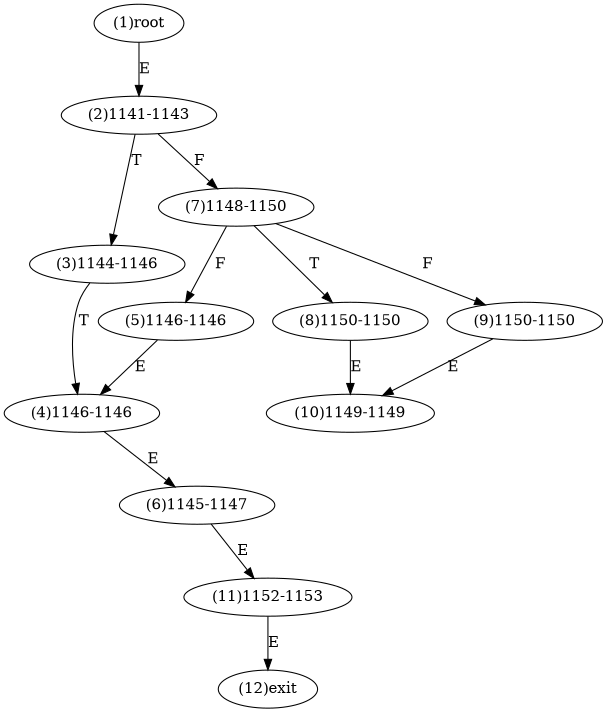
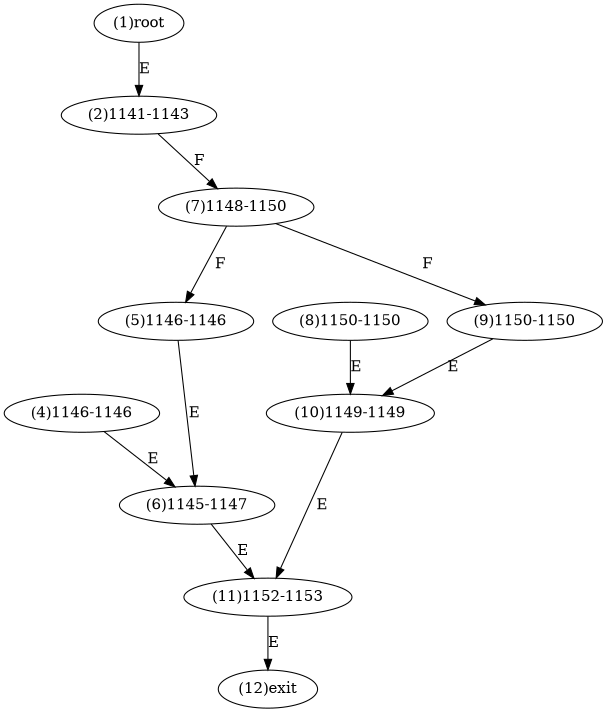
(289, 260) -> none
(107, 264) -> none
(133, 364) -> (186, 408)
none -> (311, 500)
